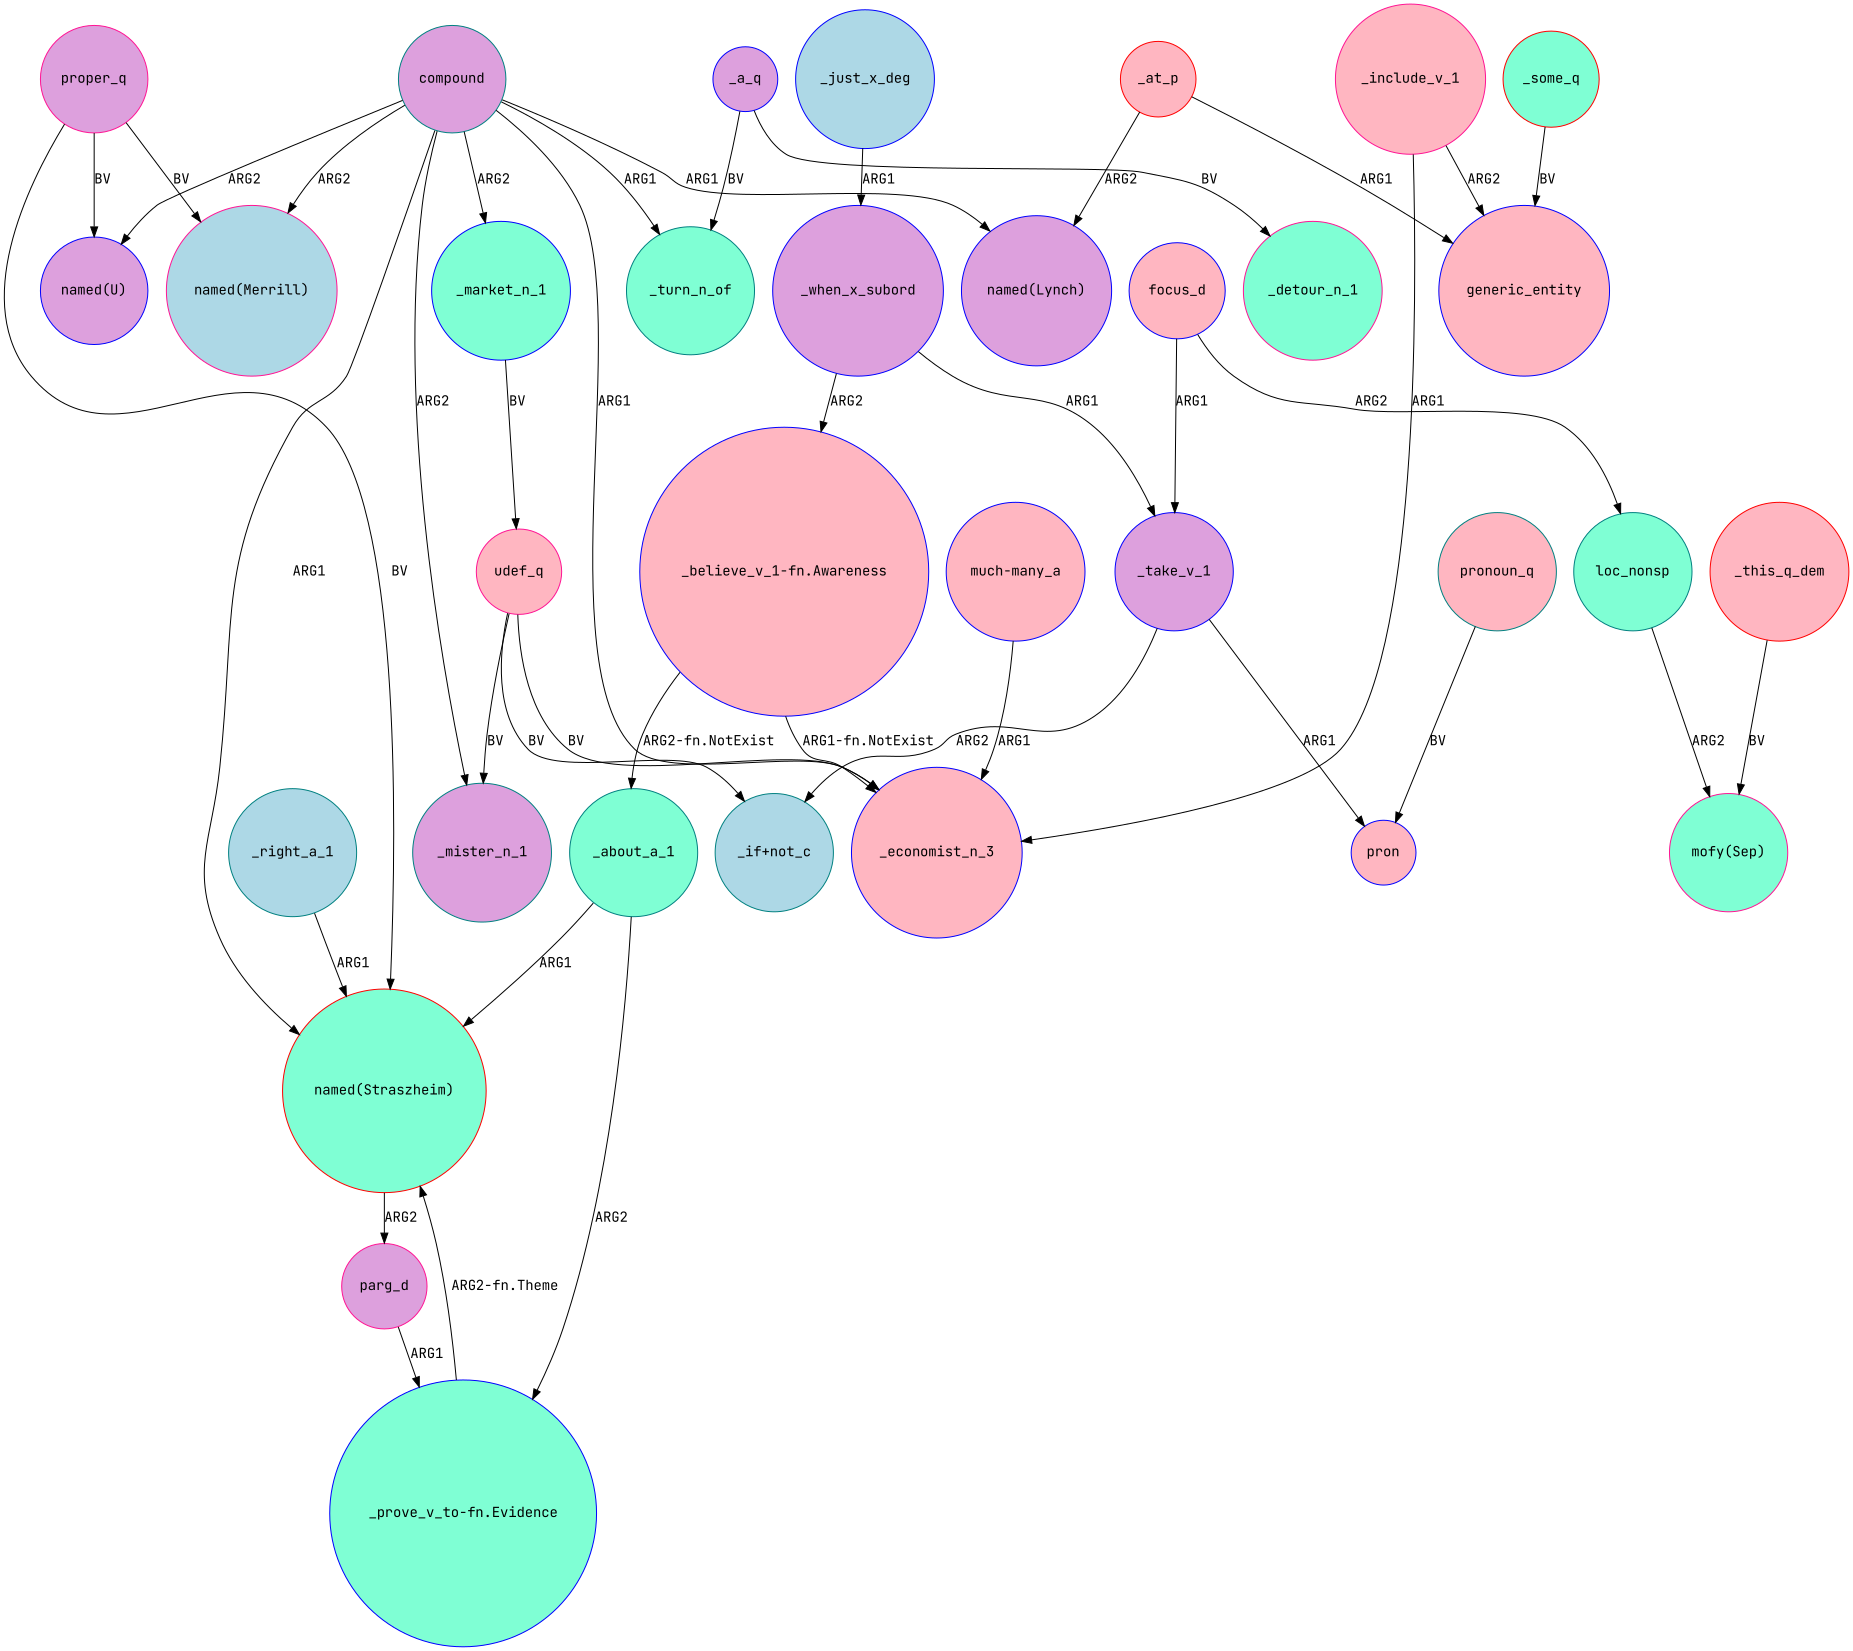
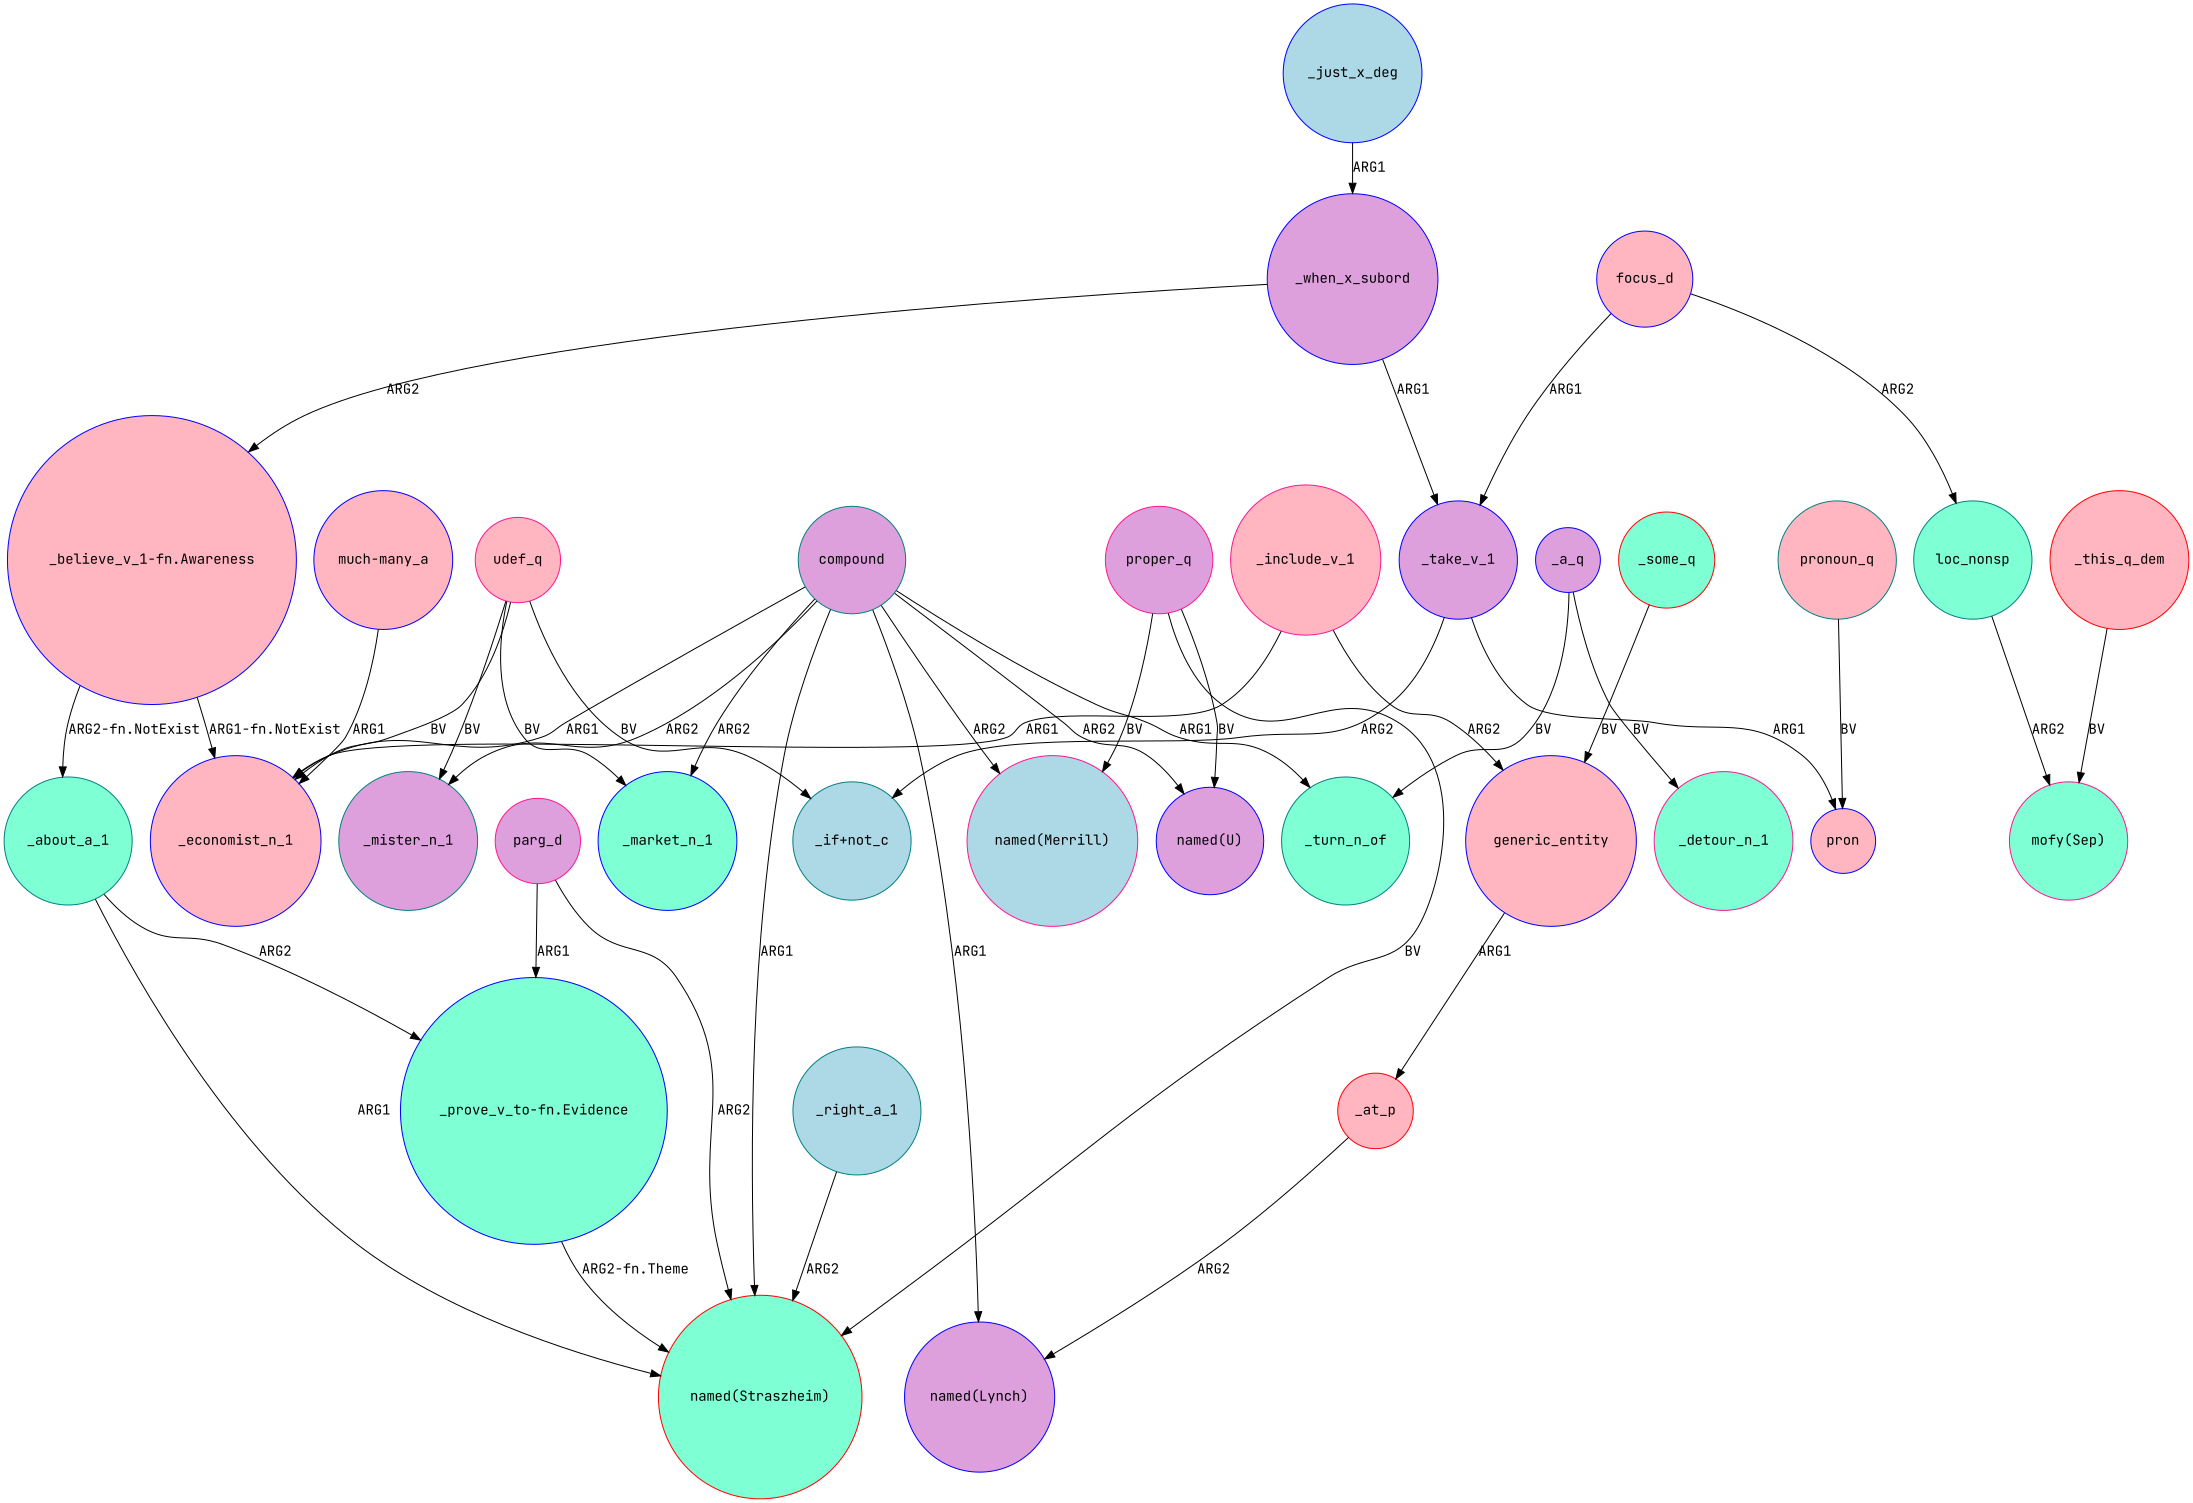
(1320, 164) -> (1453, 992)
(511, 439) -> (515, 723)
(937, 853) -> (236, 841)
(353, 964) -> (823, 1270)
(384, 1213) -> (709, 1051)
